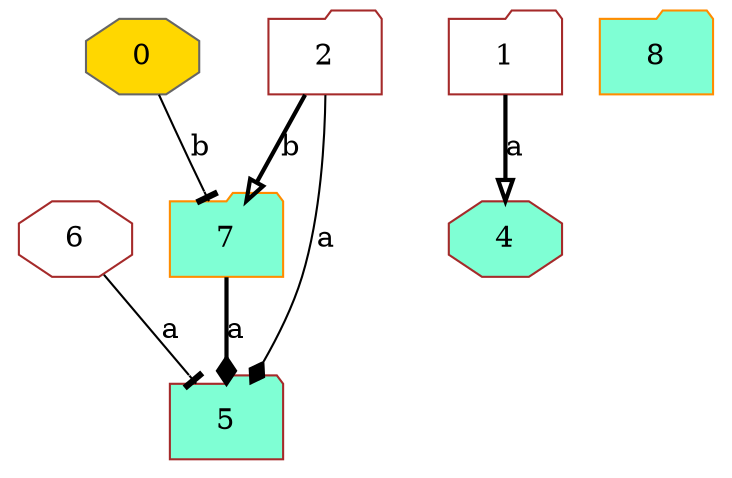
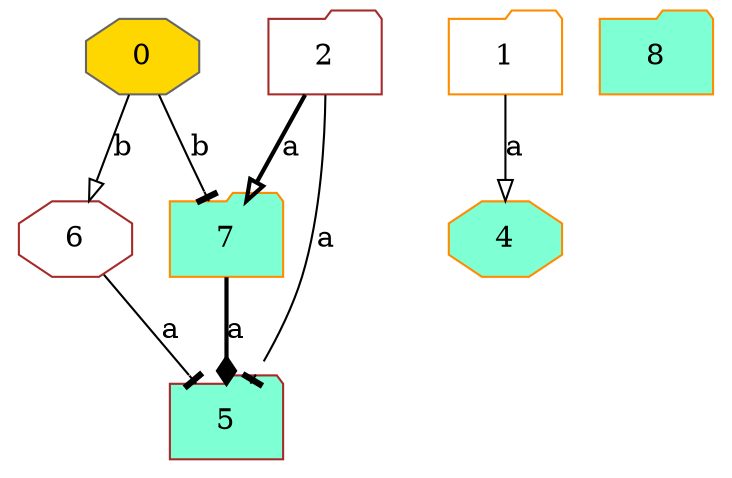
(505, 57) -> (505, 57)
(505, 137) -> (505, 137)
none -> (113, 138)
(292, 148) -> (292, 148)
(313, 233) -> (313, 233)
(505, 239) -> (505, 239)
